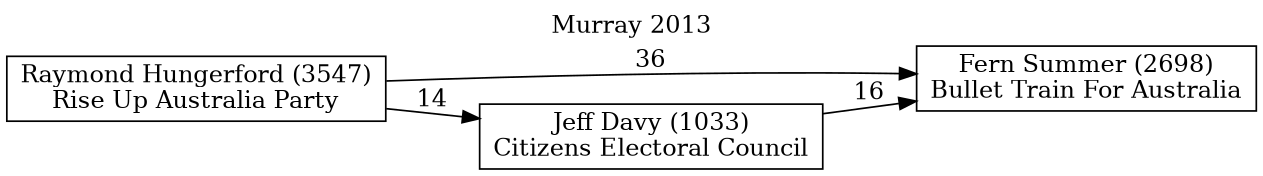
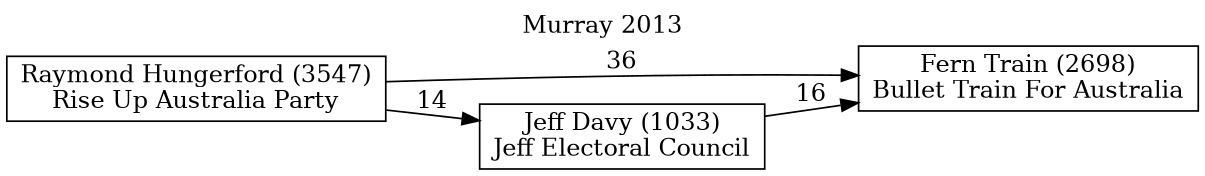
(1086, 79) -> (1028, 79)
(651, 137) -> (622, 137)
